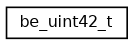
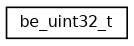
(67, 23) -> (67, 23)
